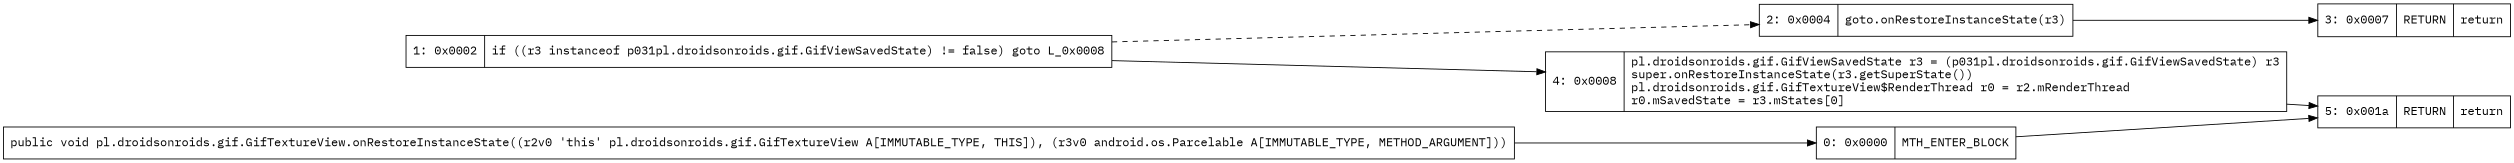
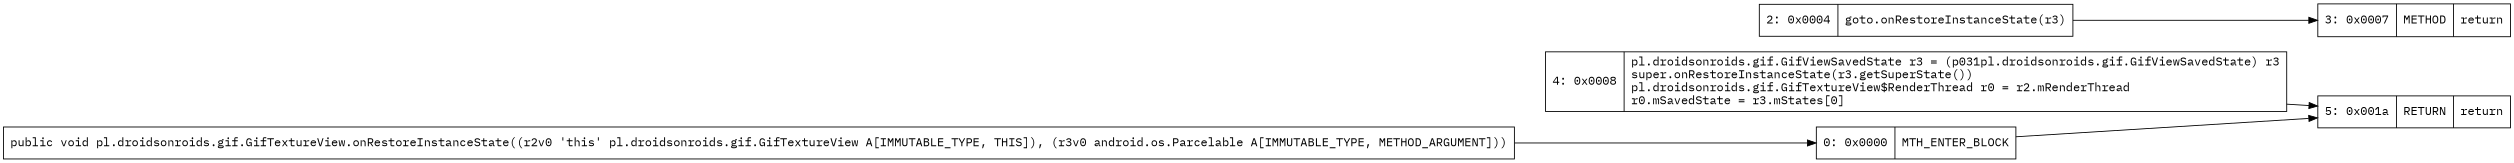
(2425, 20) -> (2425, 20)
(759, 51) -> none
